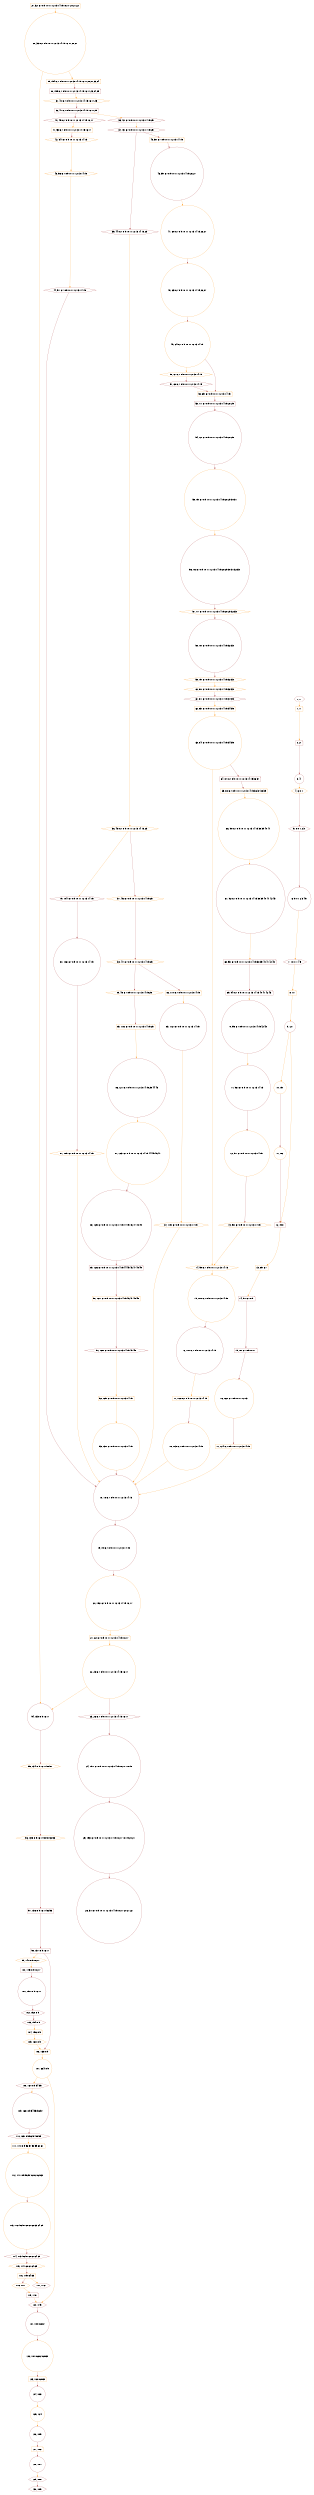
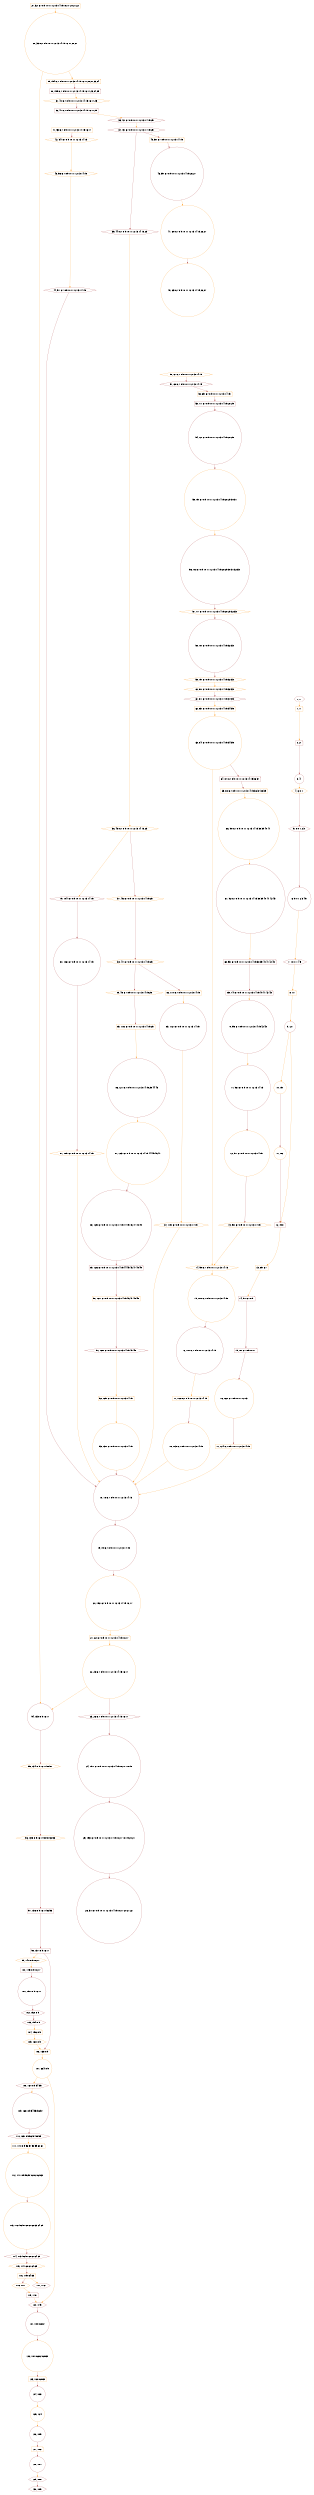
(75, 120) -> none
(188, 344) -> none
(250, 993) -> (250, 993)
